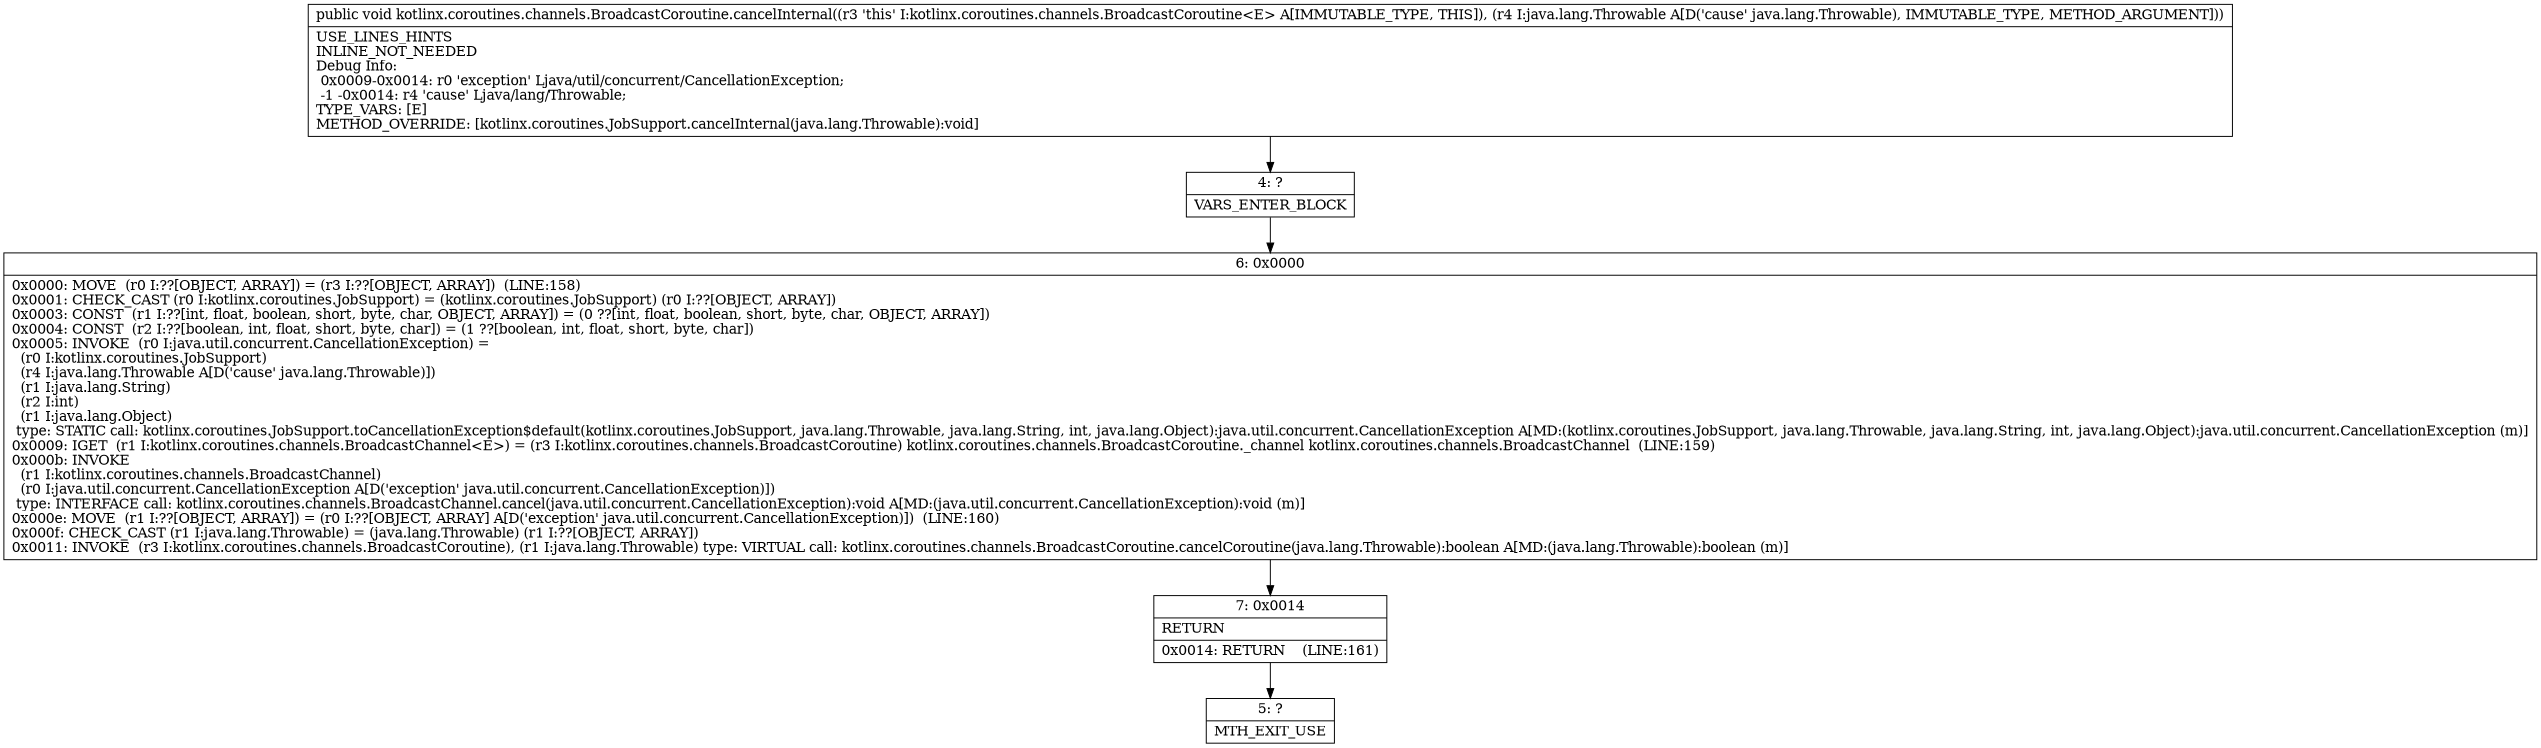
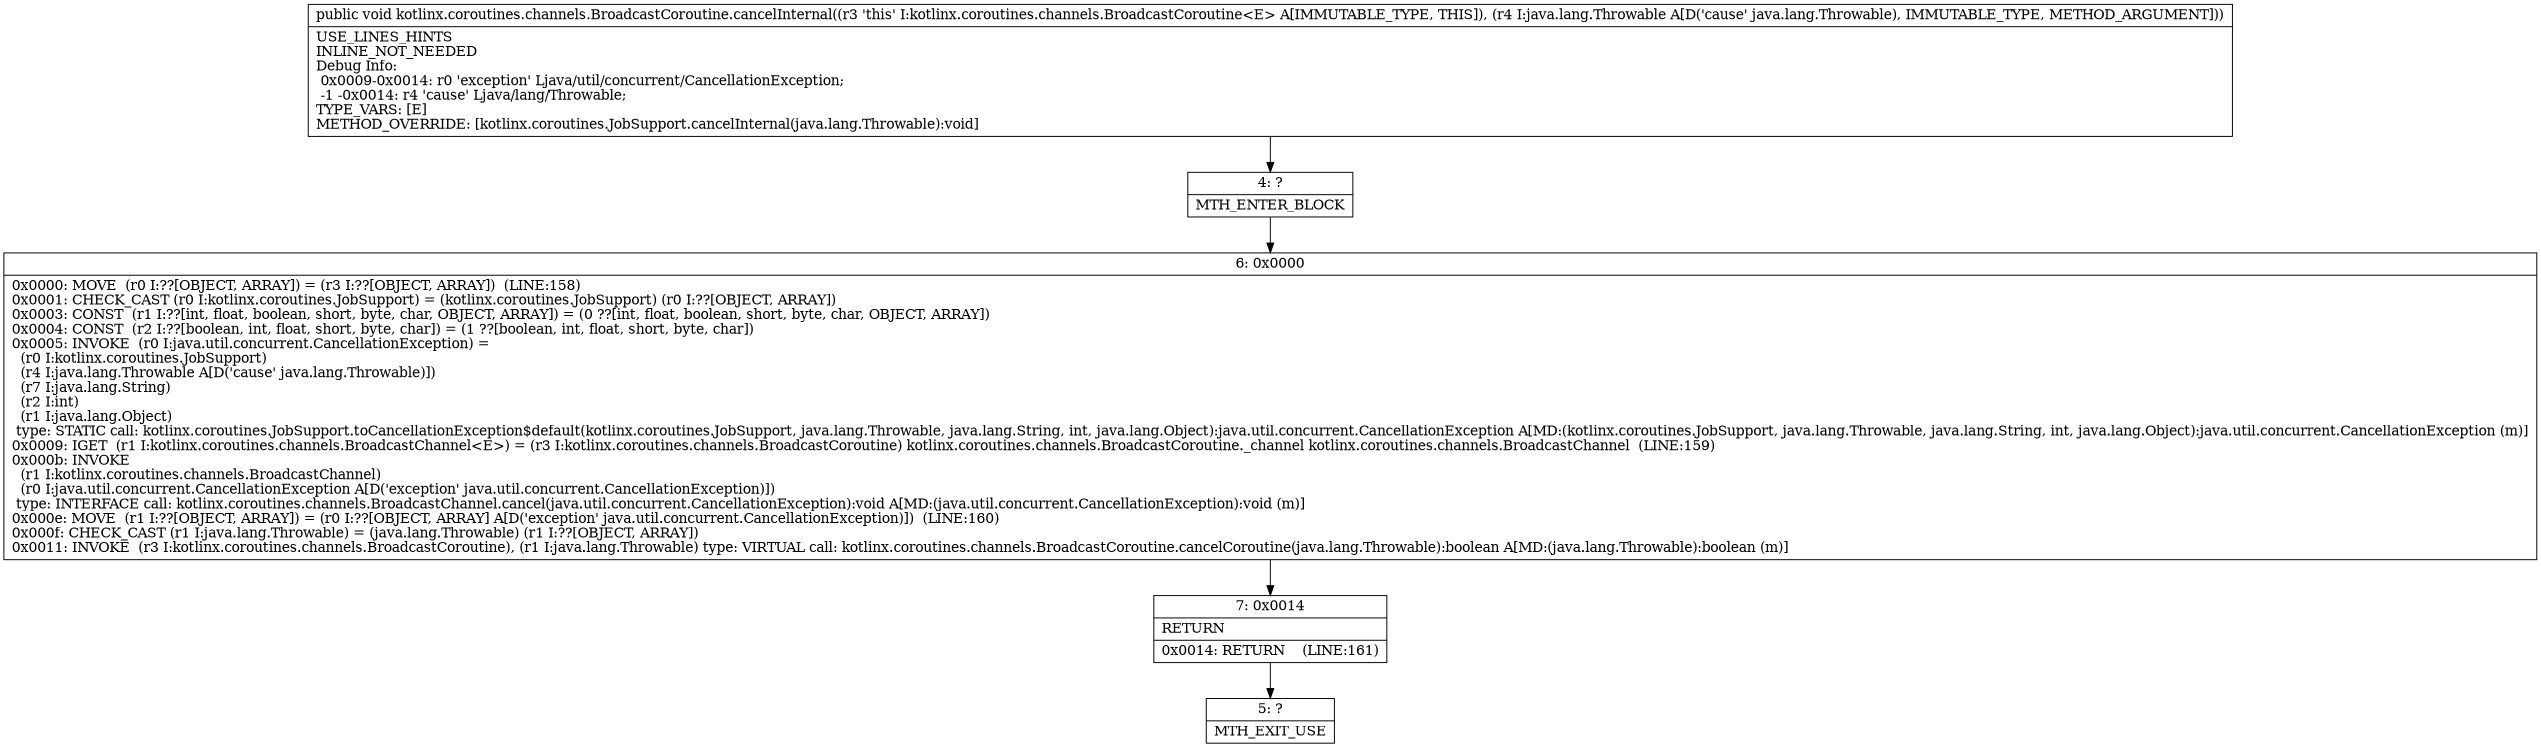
(1270, 205) -> (1270, 205)
(91, 388) -> (91, 388)
